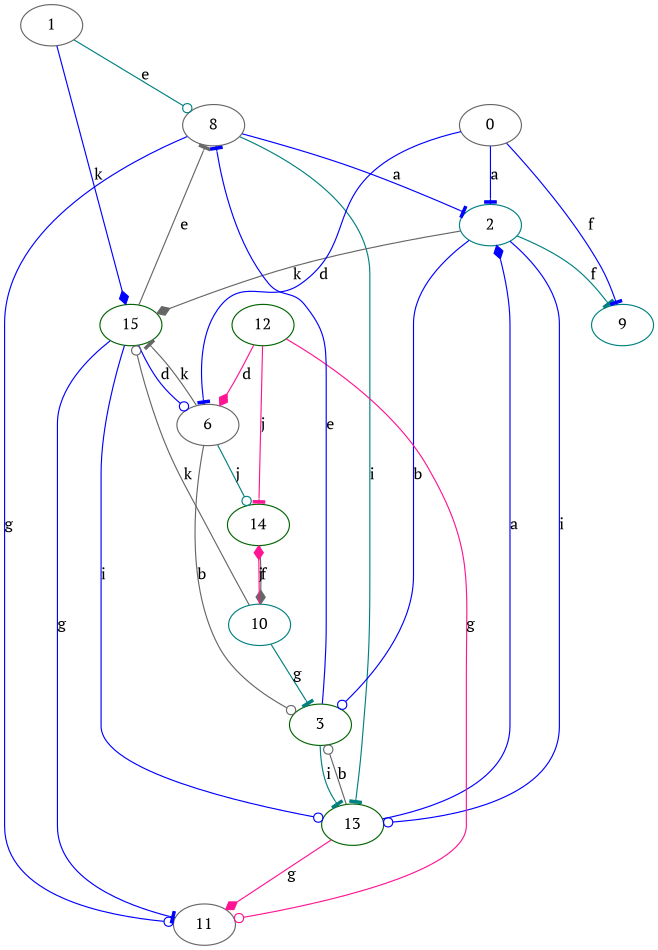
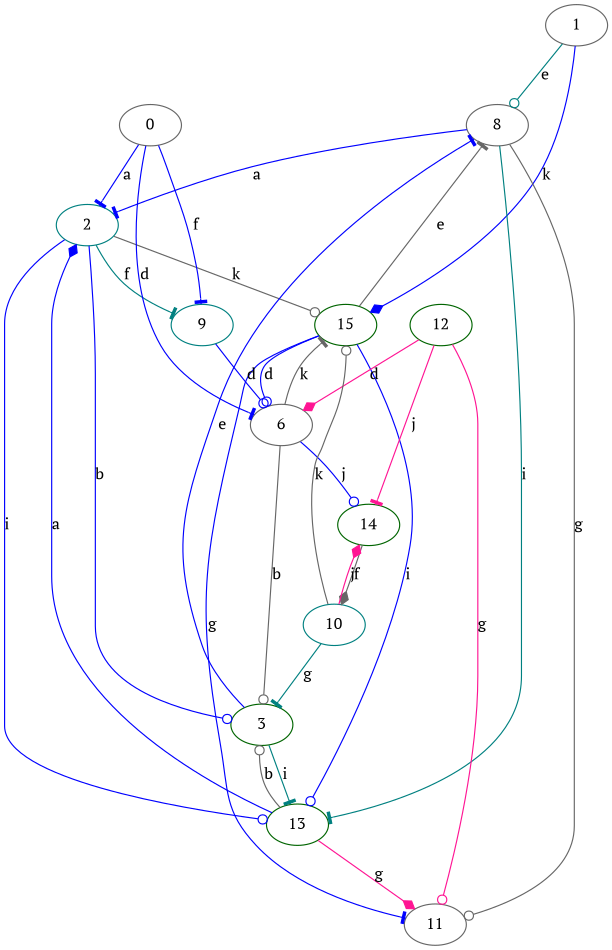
(313, 261) -> (212, 273)
none -> (240, 375)
(231, 471) -> (328, 468)
(5, 538) -> (574, 550)
